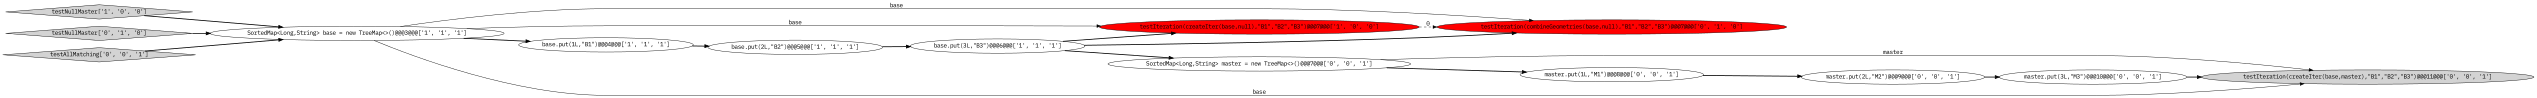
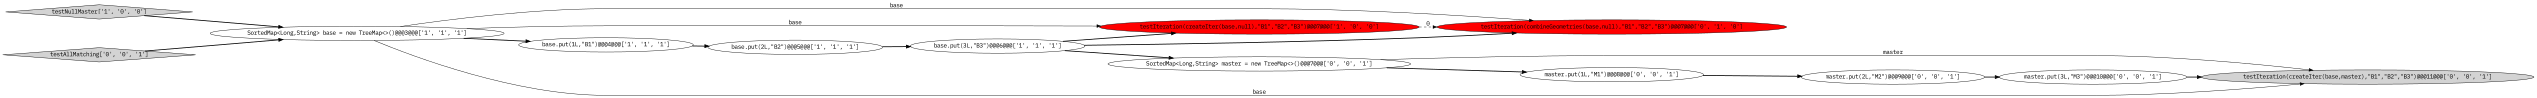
(99, 33) -> none
